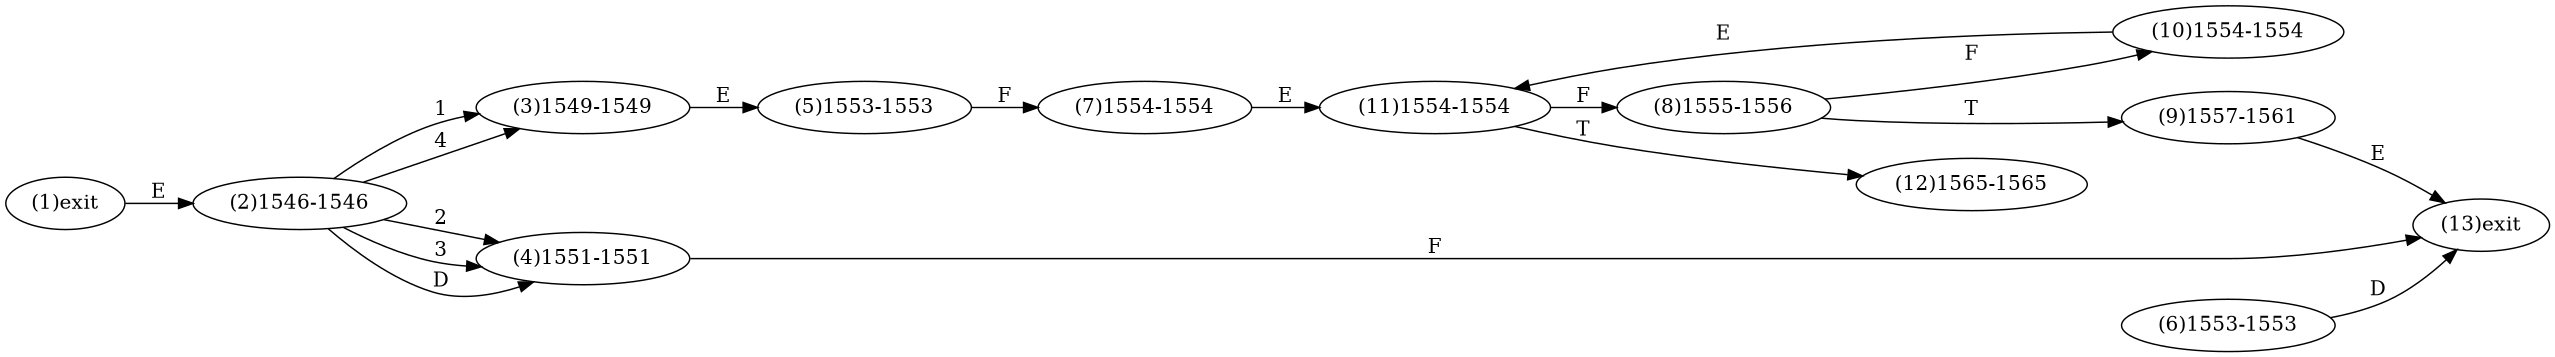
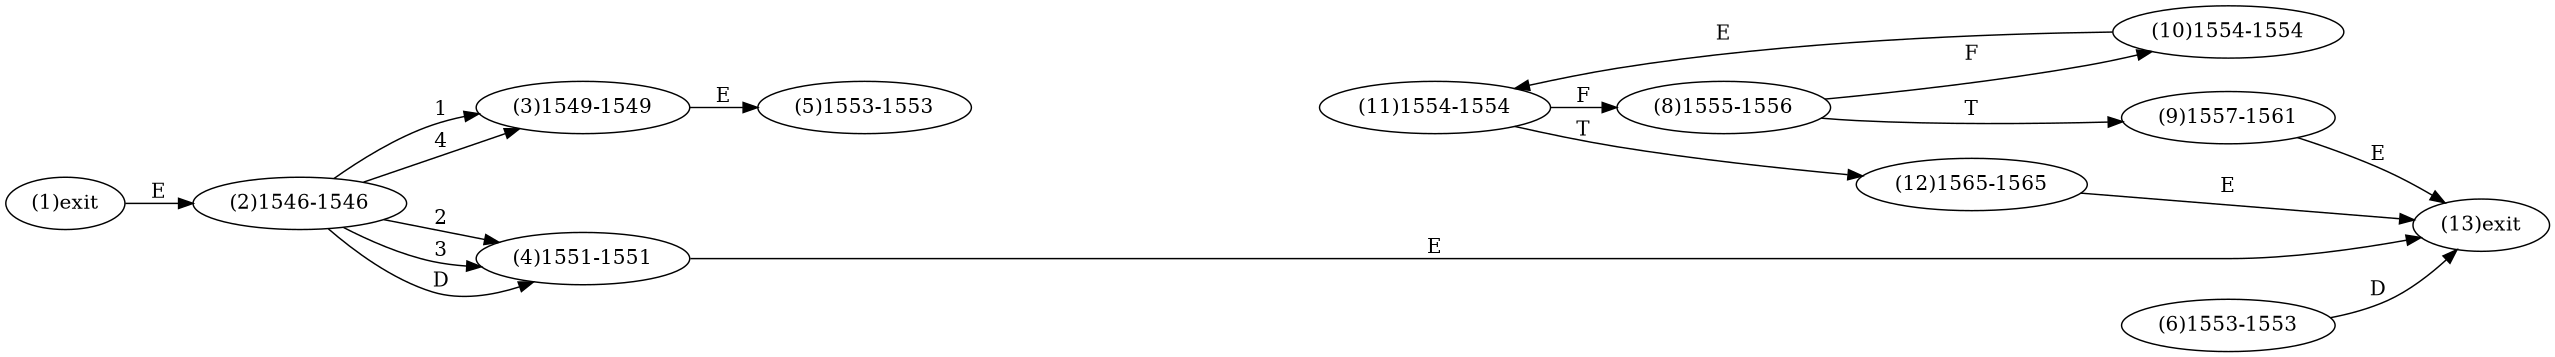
(1145, 108) -> none
none -> (2240, 206)
(1435, 248) -> (1435, 248)
